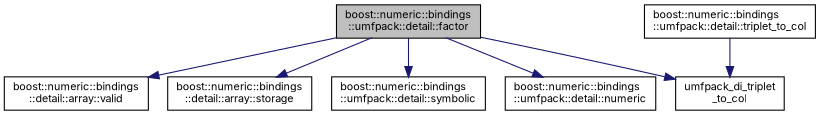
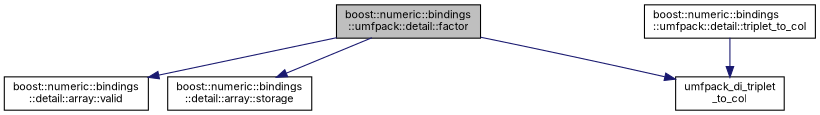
(409, 94) -> none
(581, 94) -> none
